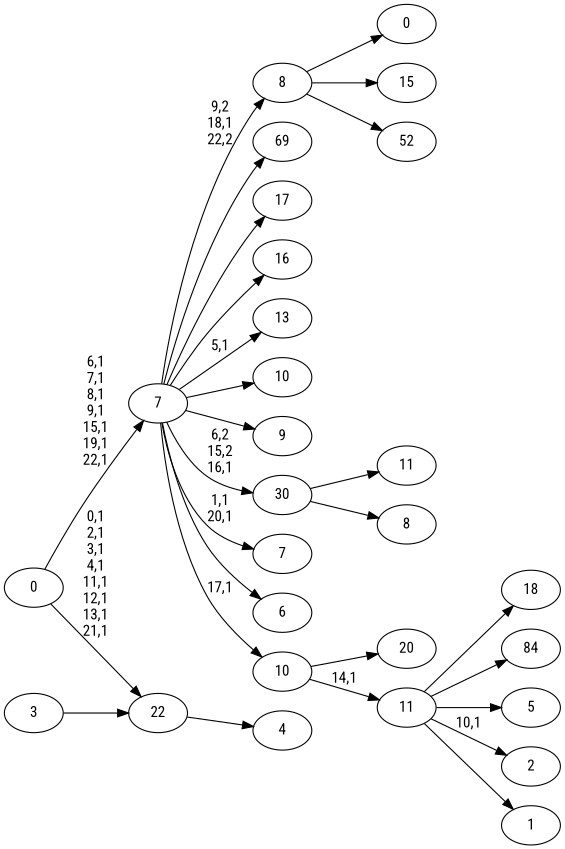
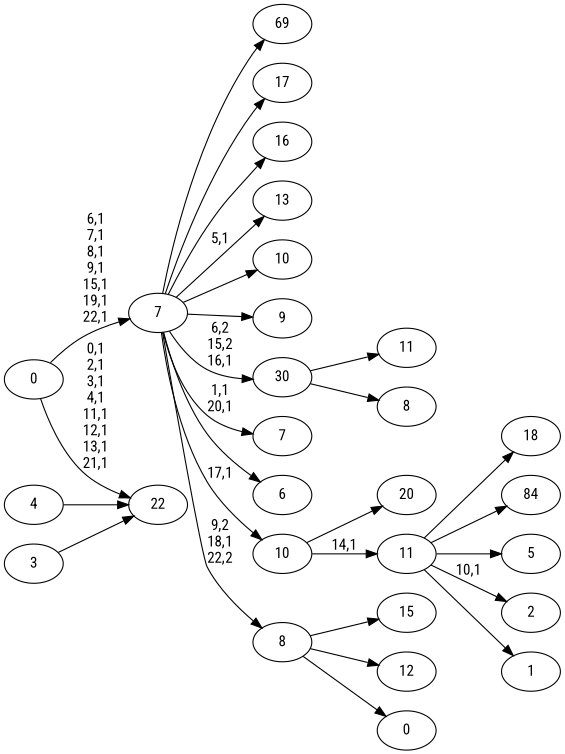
(407, 142) -> (407, 672)
(215, 721) -> (90, 505)
